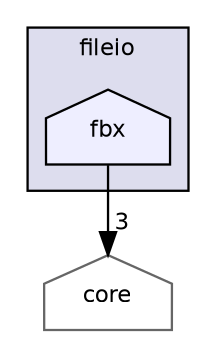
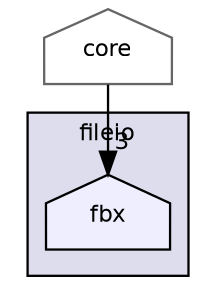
(108, 205) -> (108, 128)
